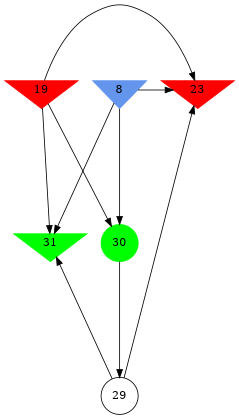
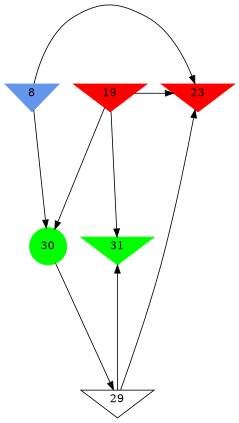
(86, 164) -> none
(120, 396) -> (117, 399)
